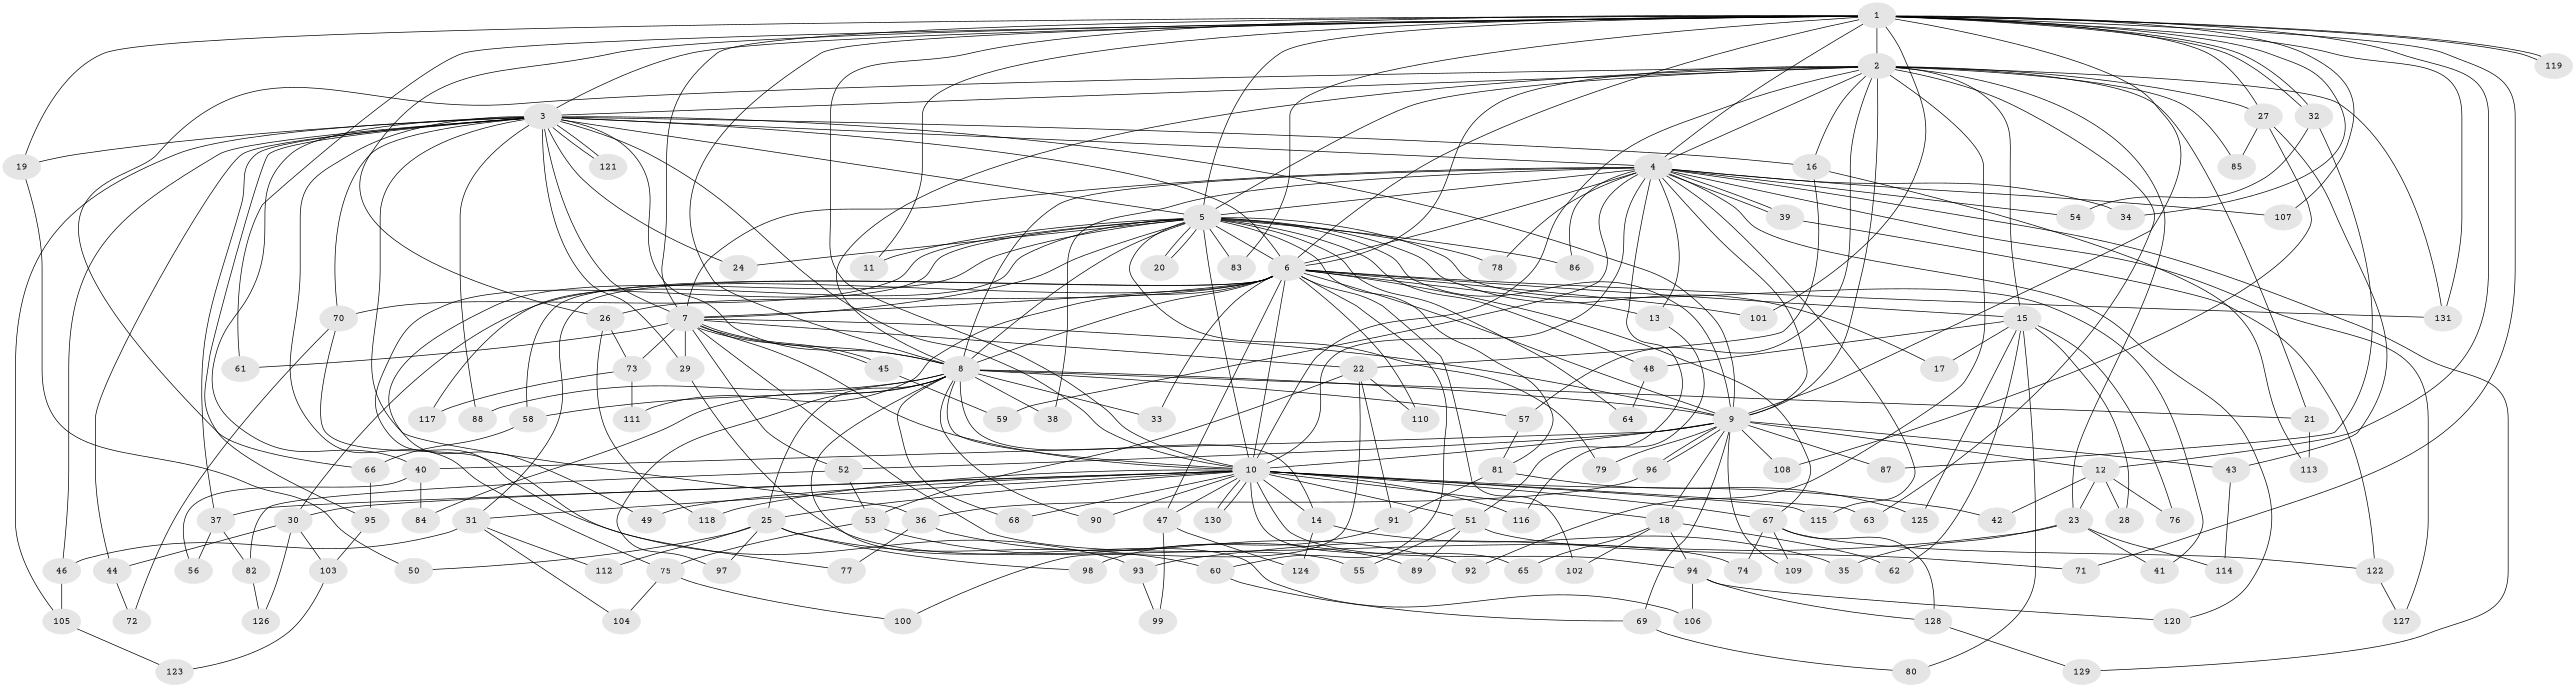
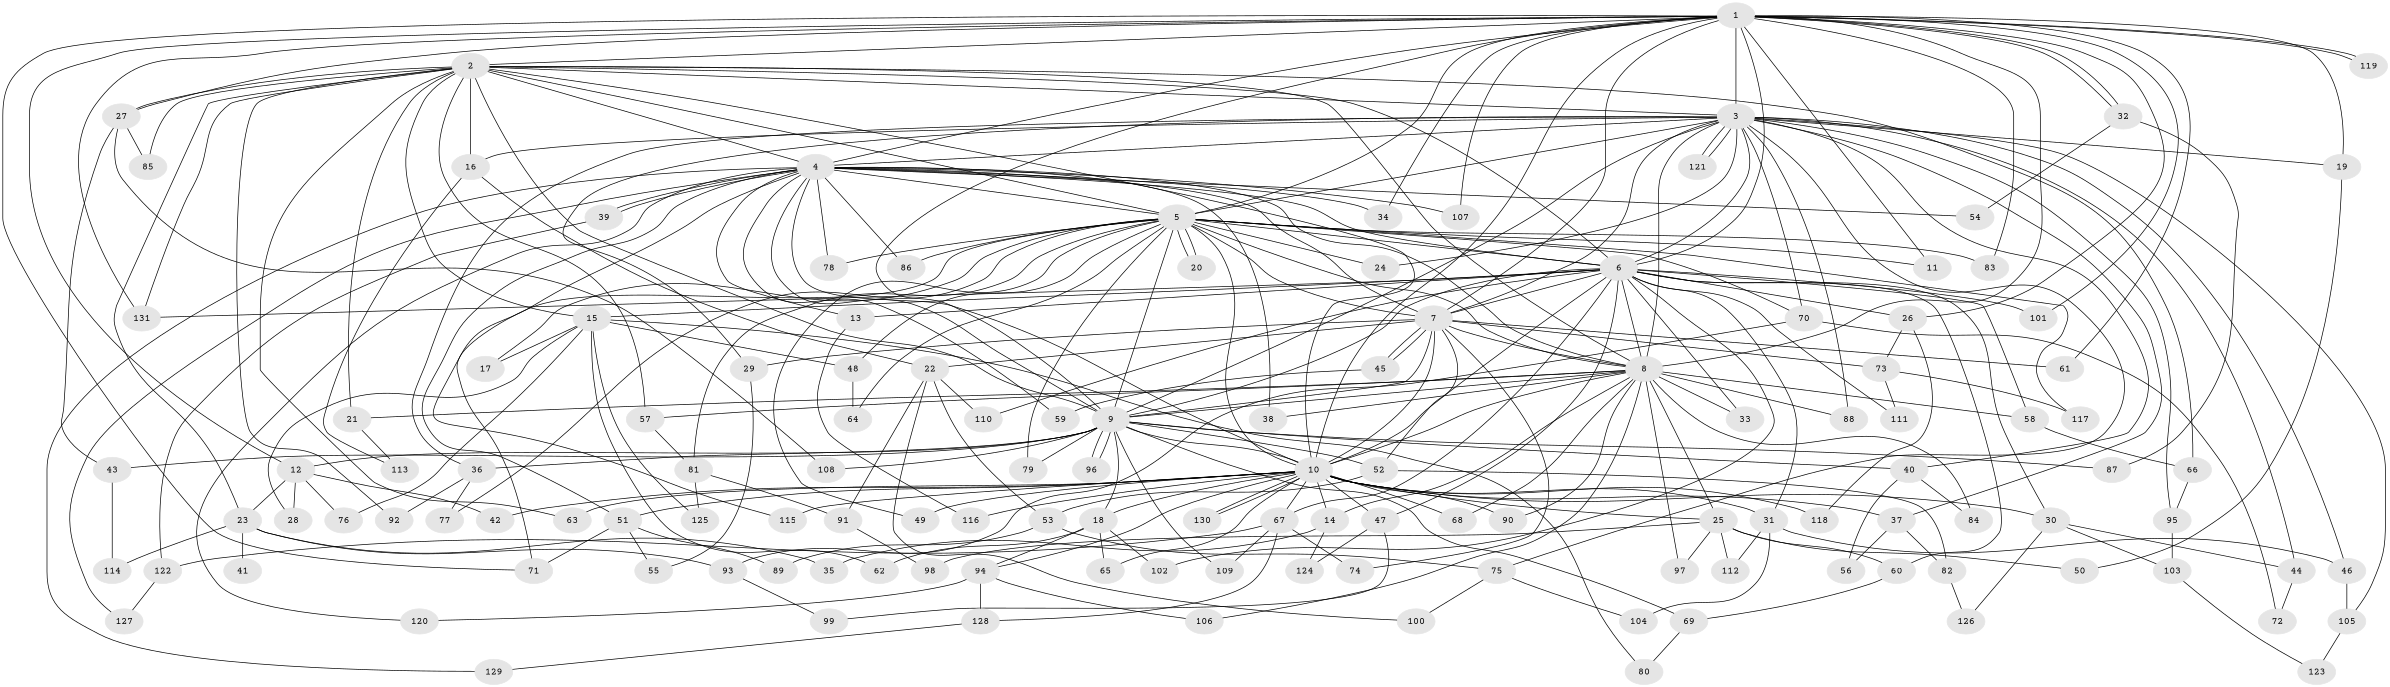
(1823, 291) -> (700, 296)
(936, 343) -> none
(1324, 502) -> (797, 453)
